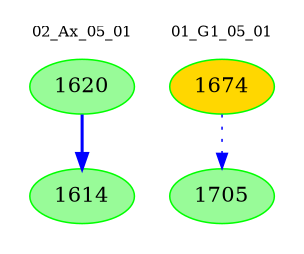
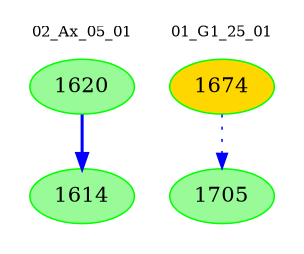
(222, 33) -> (222, 33)
